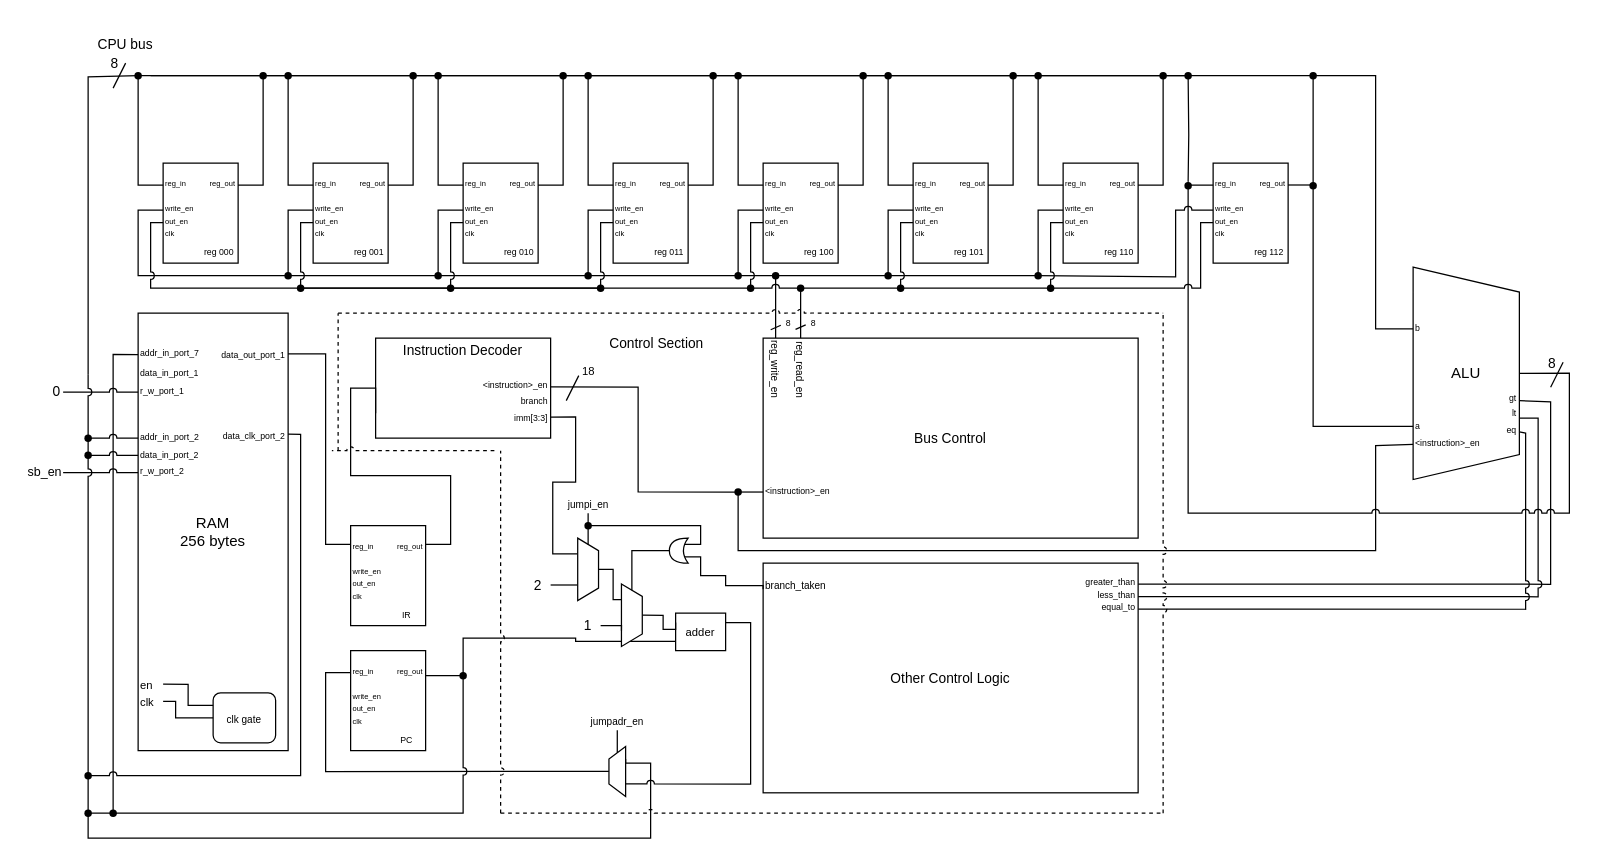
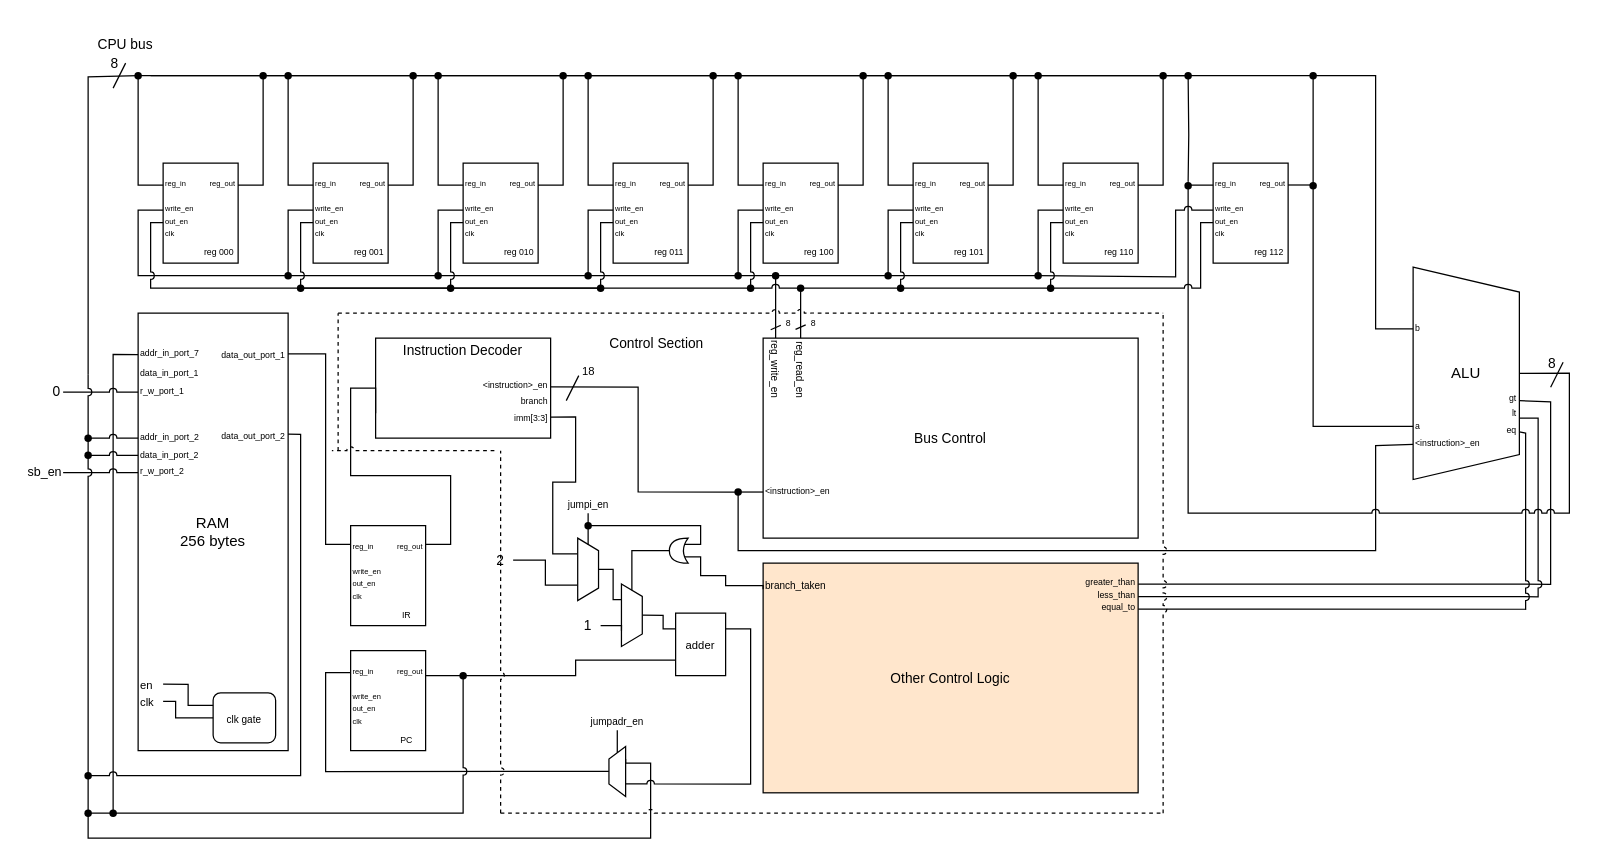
(256, 434) -> (256, 434)
(538, 585) -> (501, 560)
(701, 632) -> (701, 644)
(951, 678) -> (951, 678)
